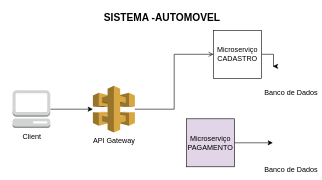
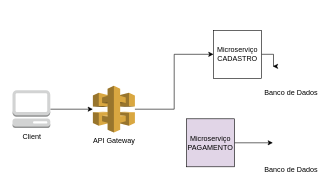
(162, 18) -> none
(209, 54) -> (207, 54)
